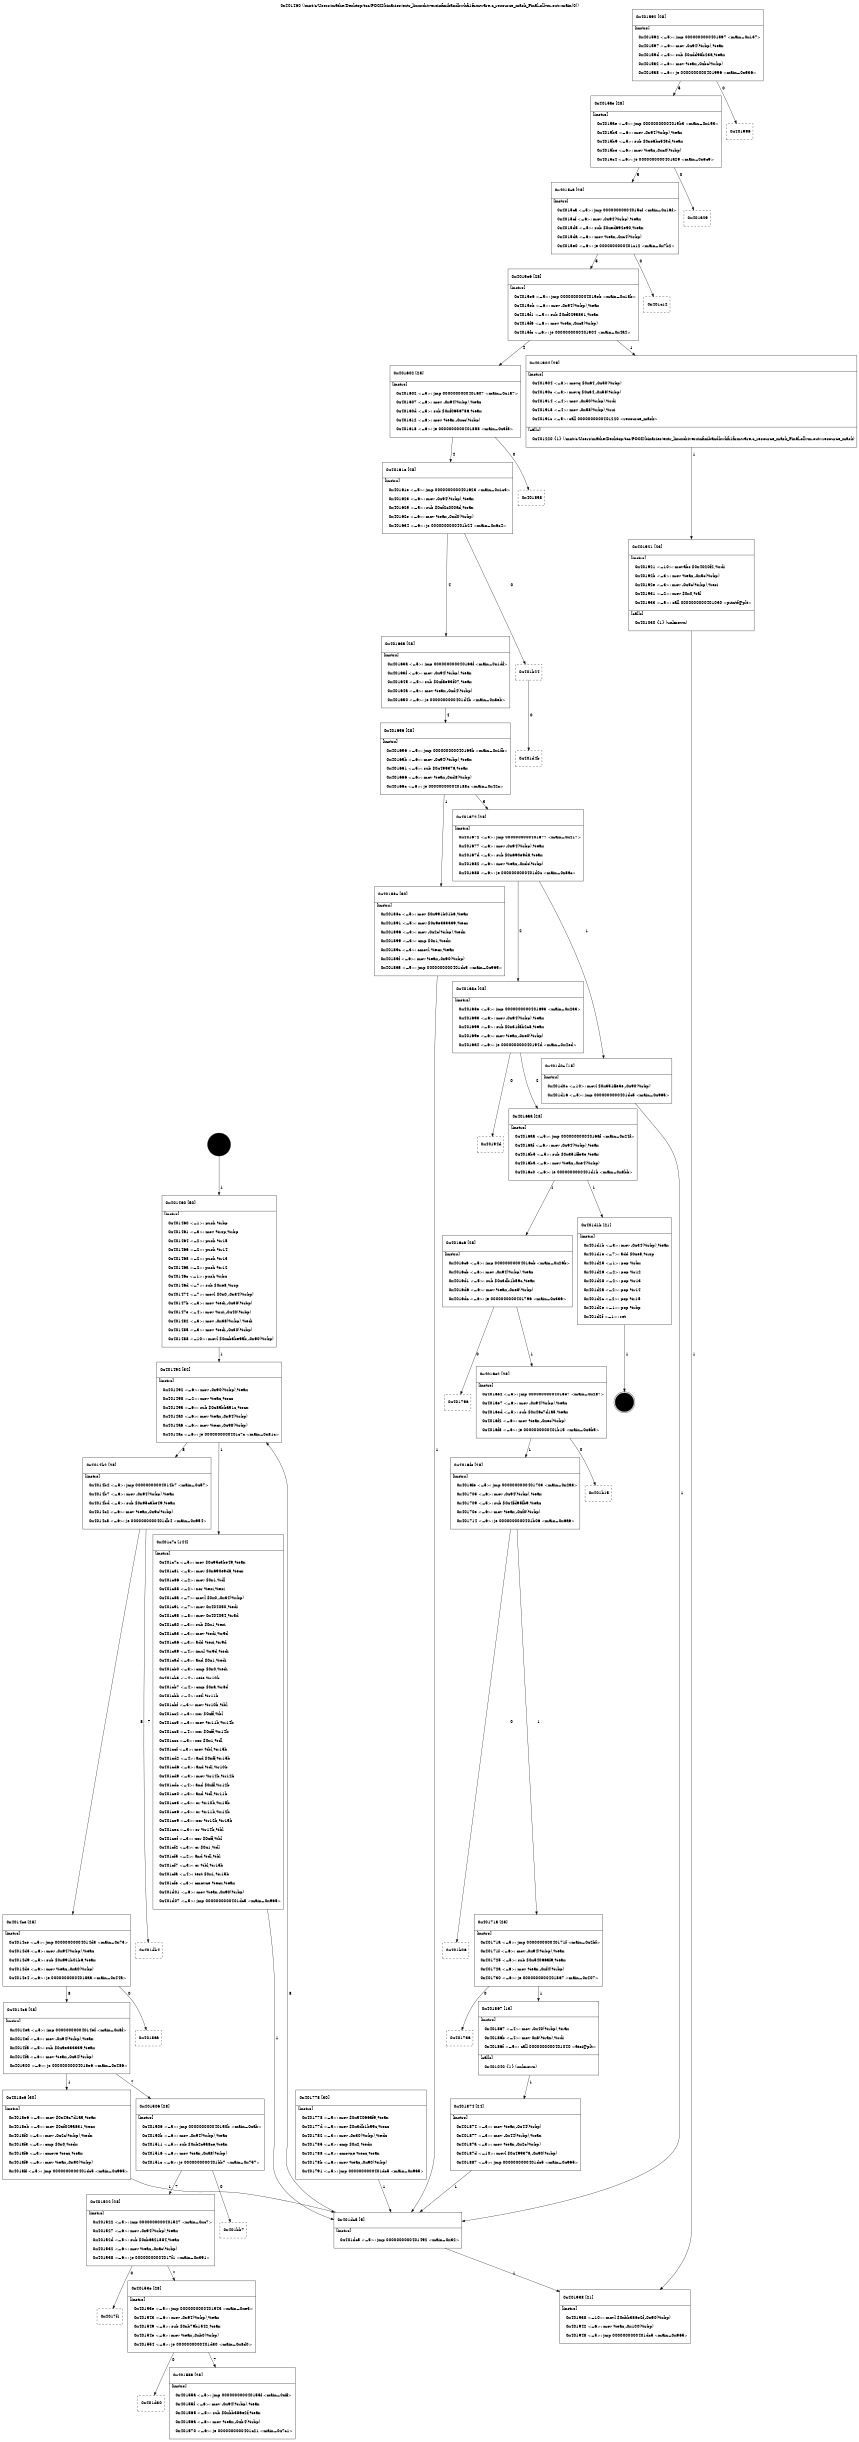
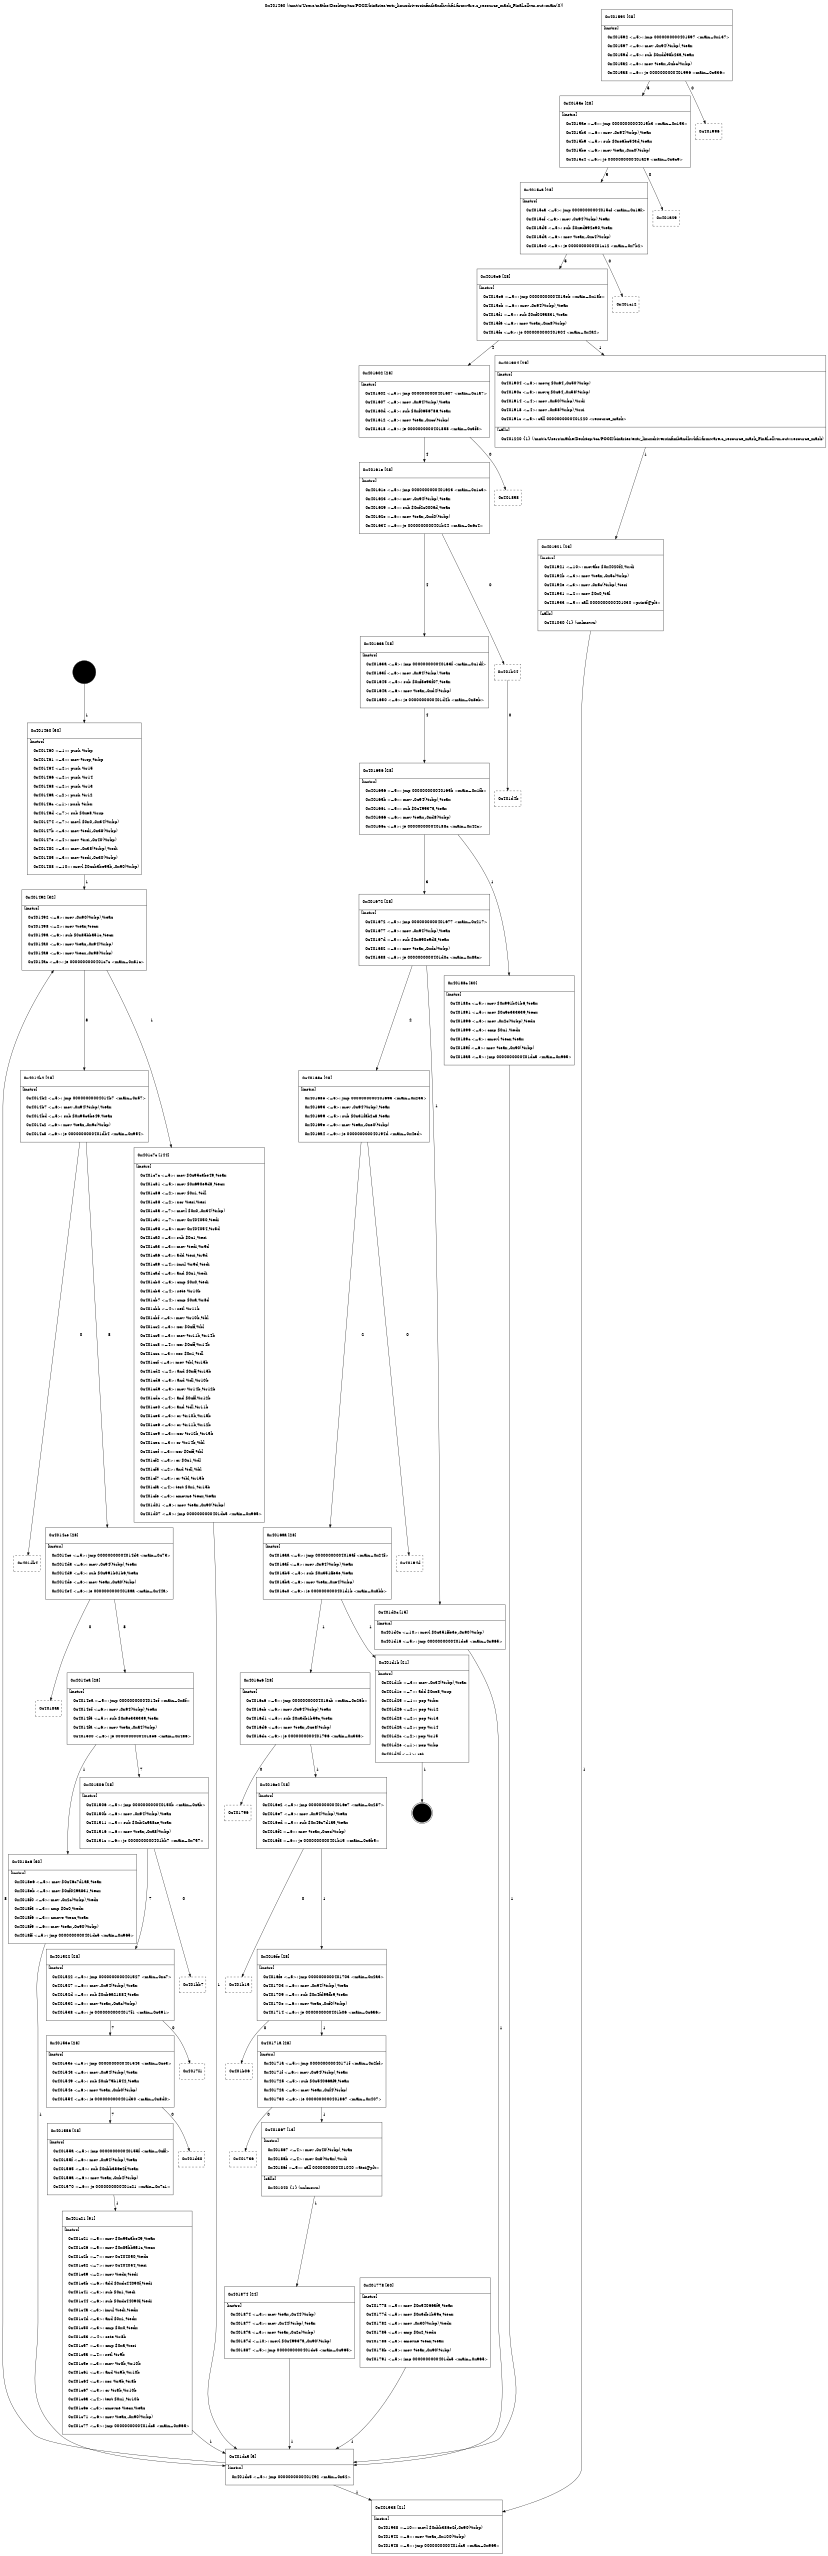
(148, 1722) -> (81, 1335)
none -> (127, 2323)
